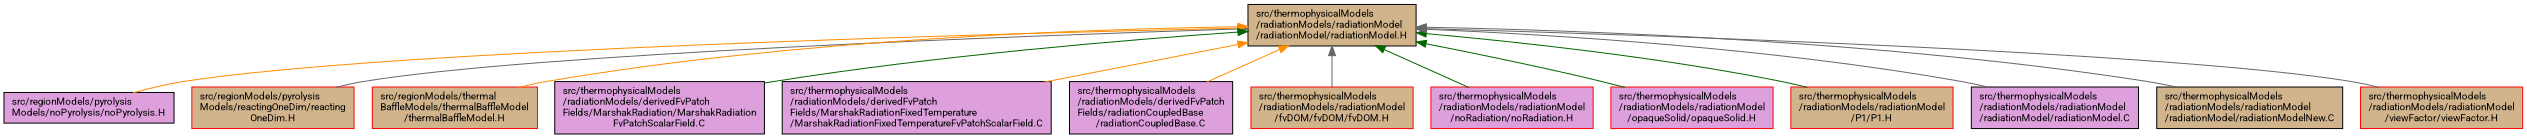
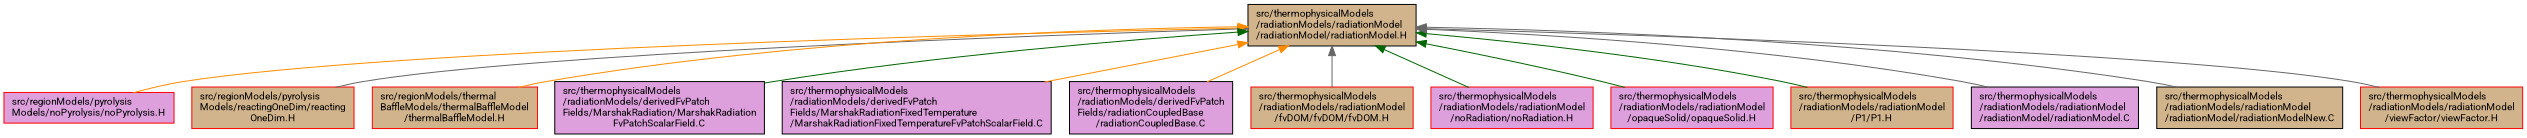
(89, 108) -> (89, 108)
